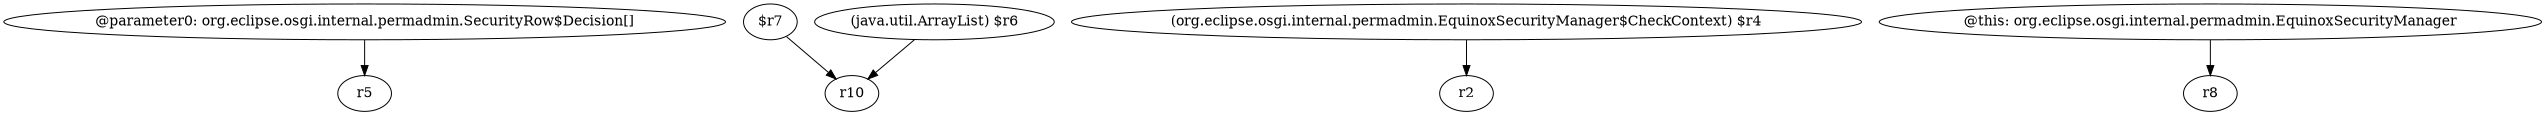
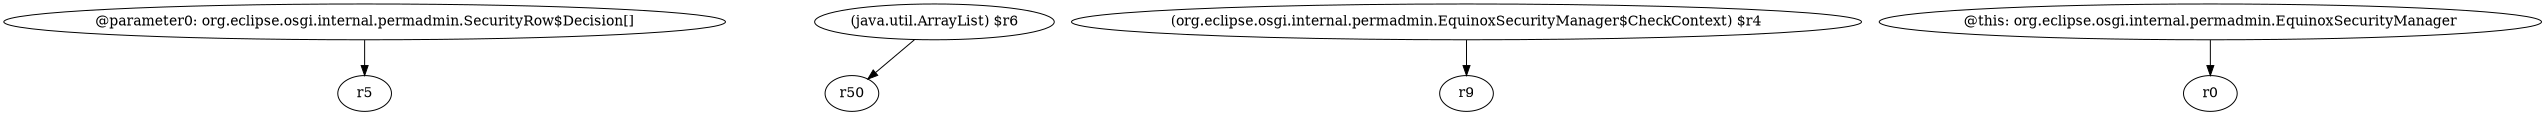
(770, 22) -> none
(852, 93) -> (852, 93)
(1467, 93) -> (1467, 93)
(2210, 93) -> (2210, 93)
